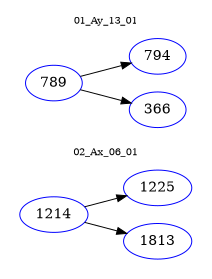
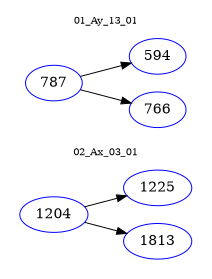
(158, 56) -> (158, 56)
(54, 83) -> (54, 83)
(158, 110) -> (158, 110)
(106, 153) -> (106, 153)
(54, 215) -> (54, 215)
